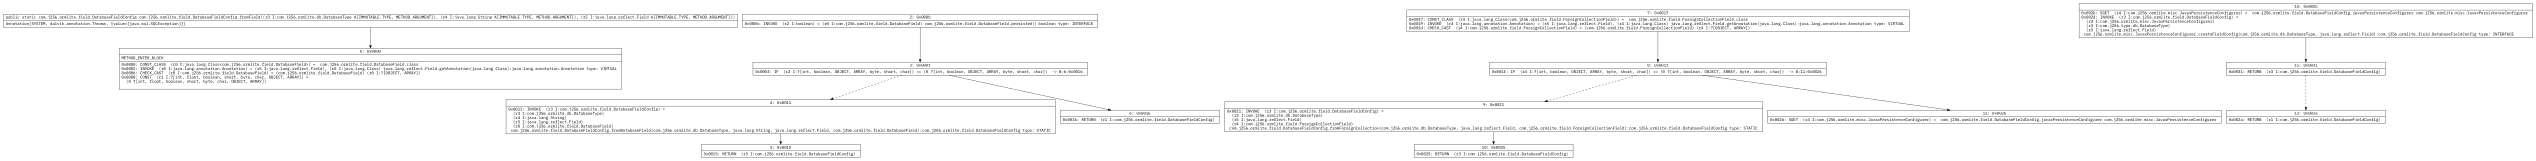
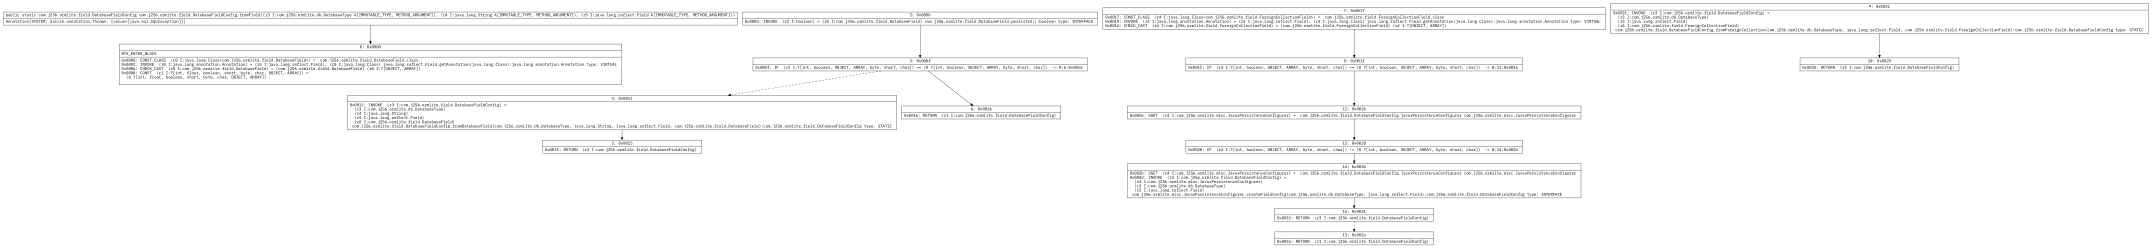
(2126, 26) -> (1178, 186)
(143, 58) -> (139, 54)
(1592, 88) -> none
none -> (1354, 147)
